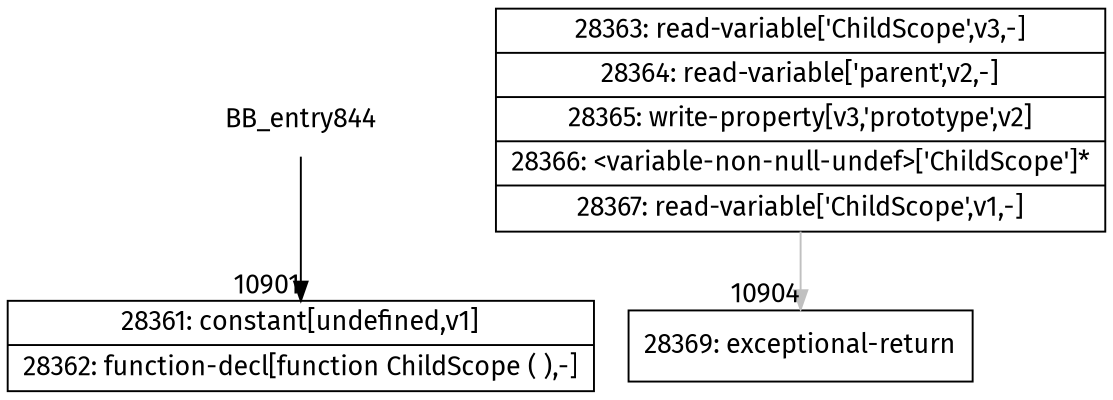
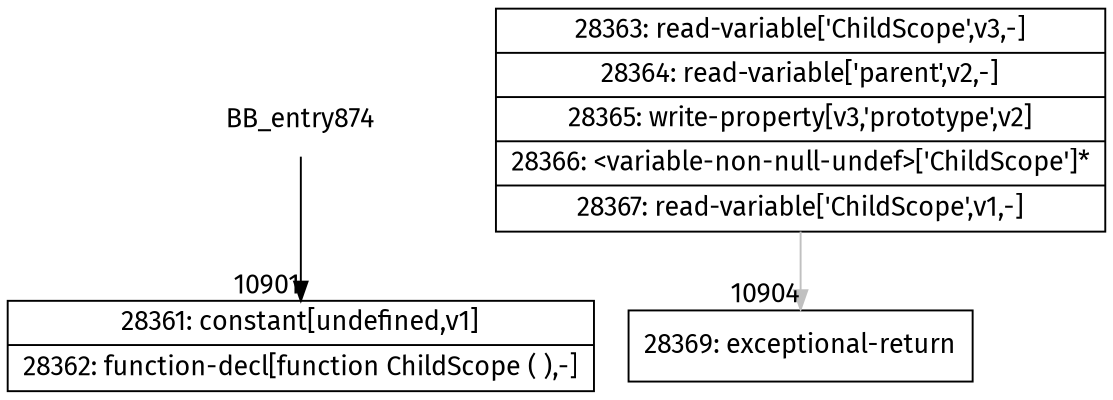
(301, 120) -> (301, 120)
